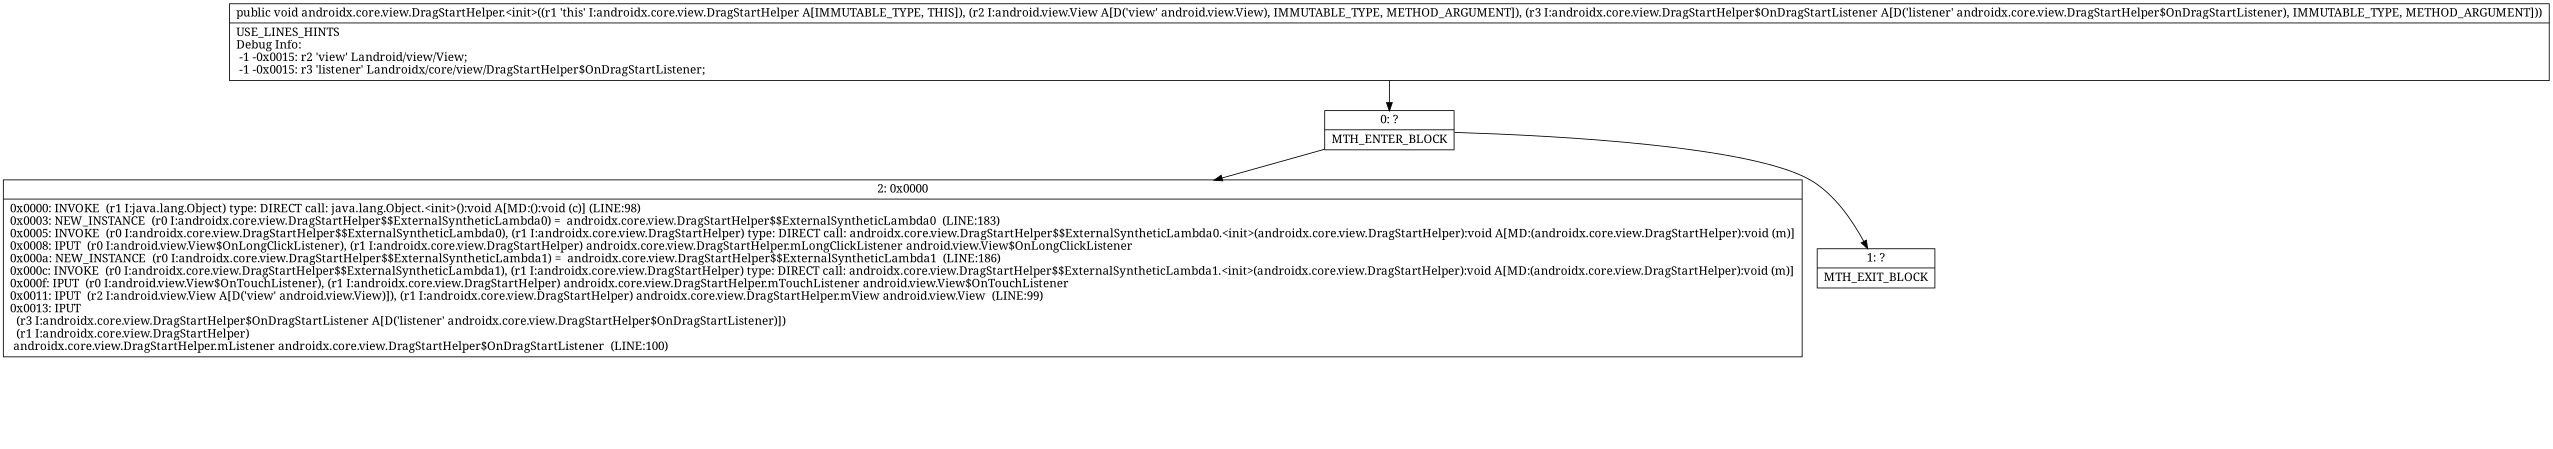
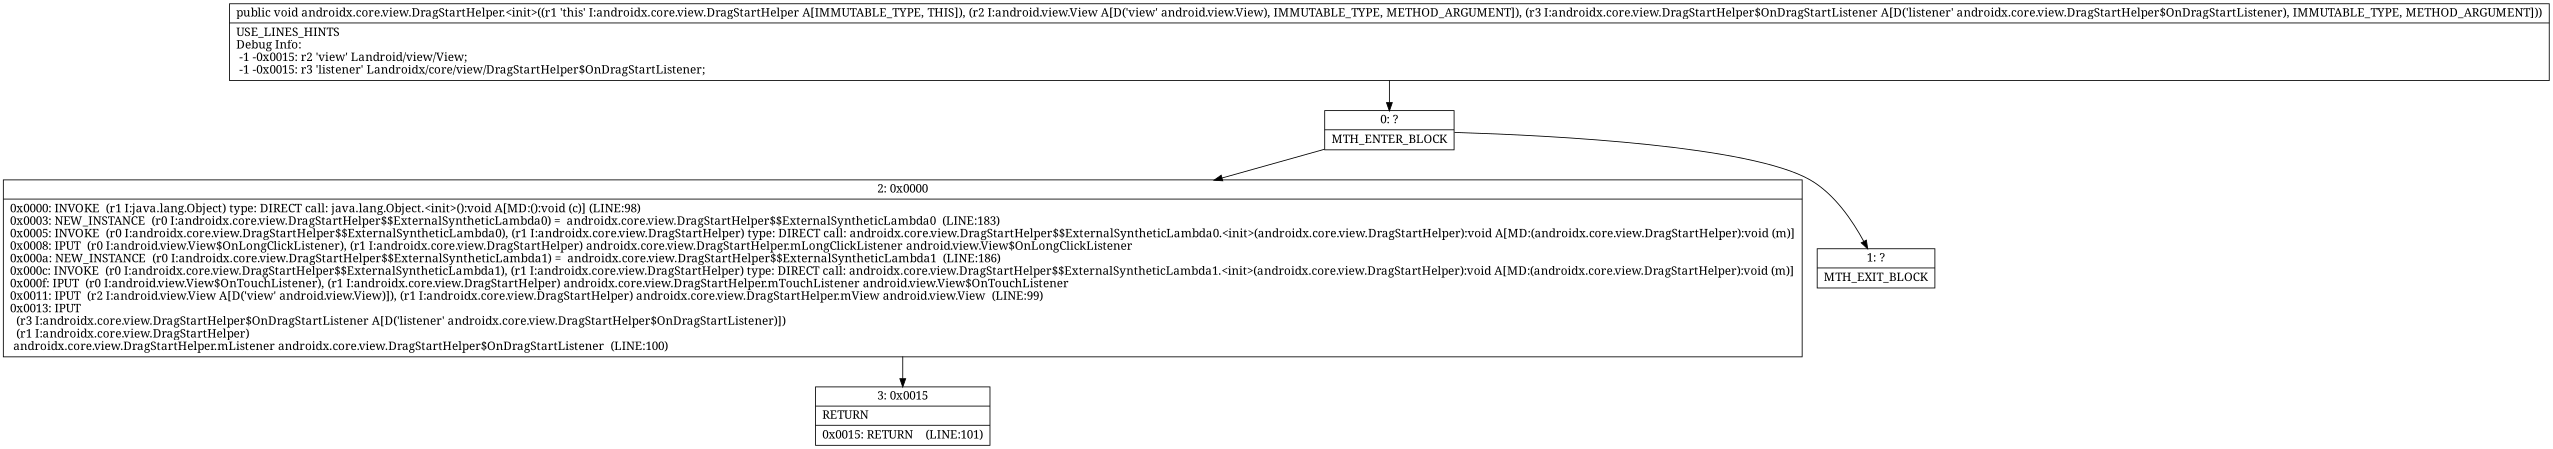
none -> (903, 416)
